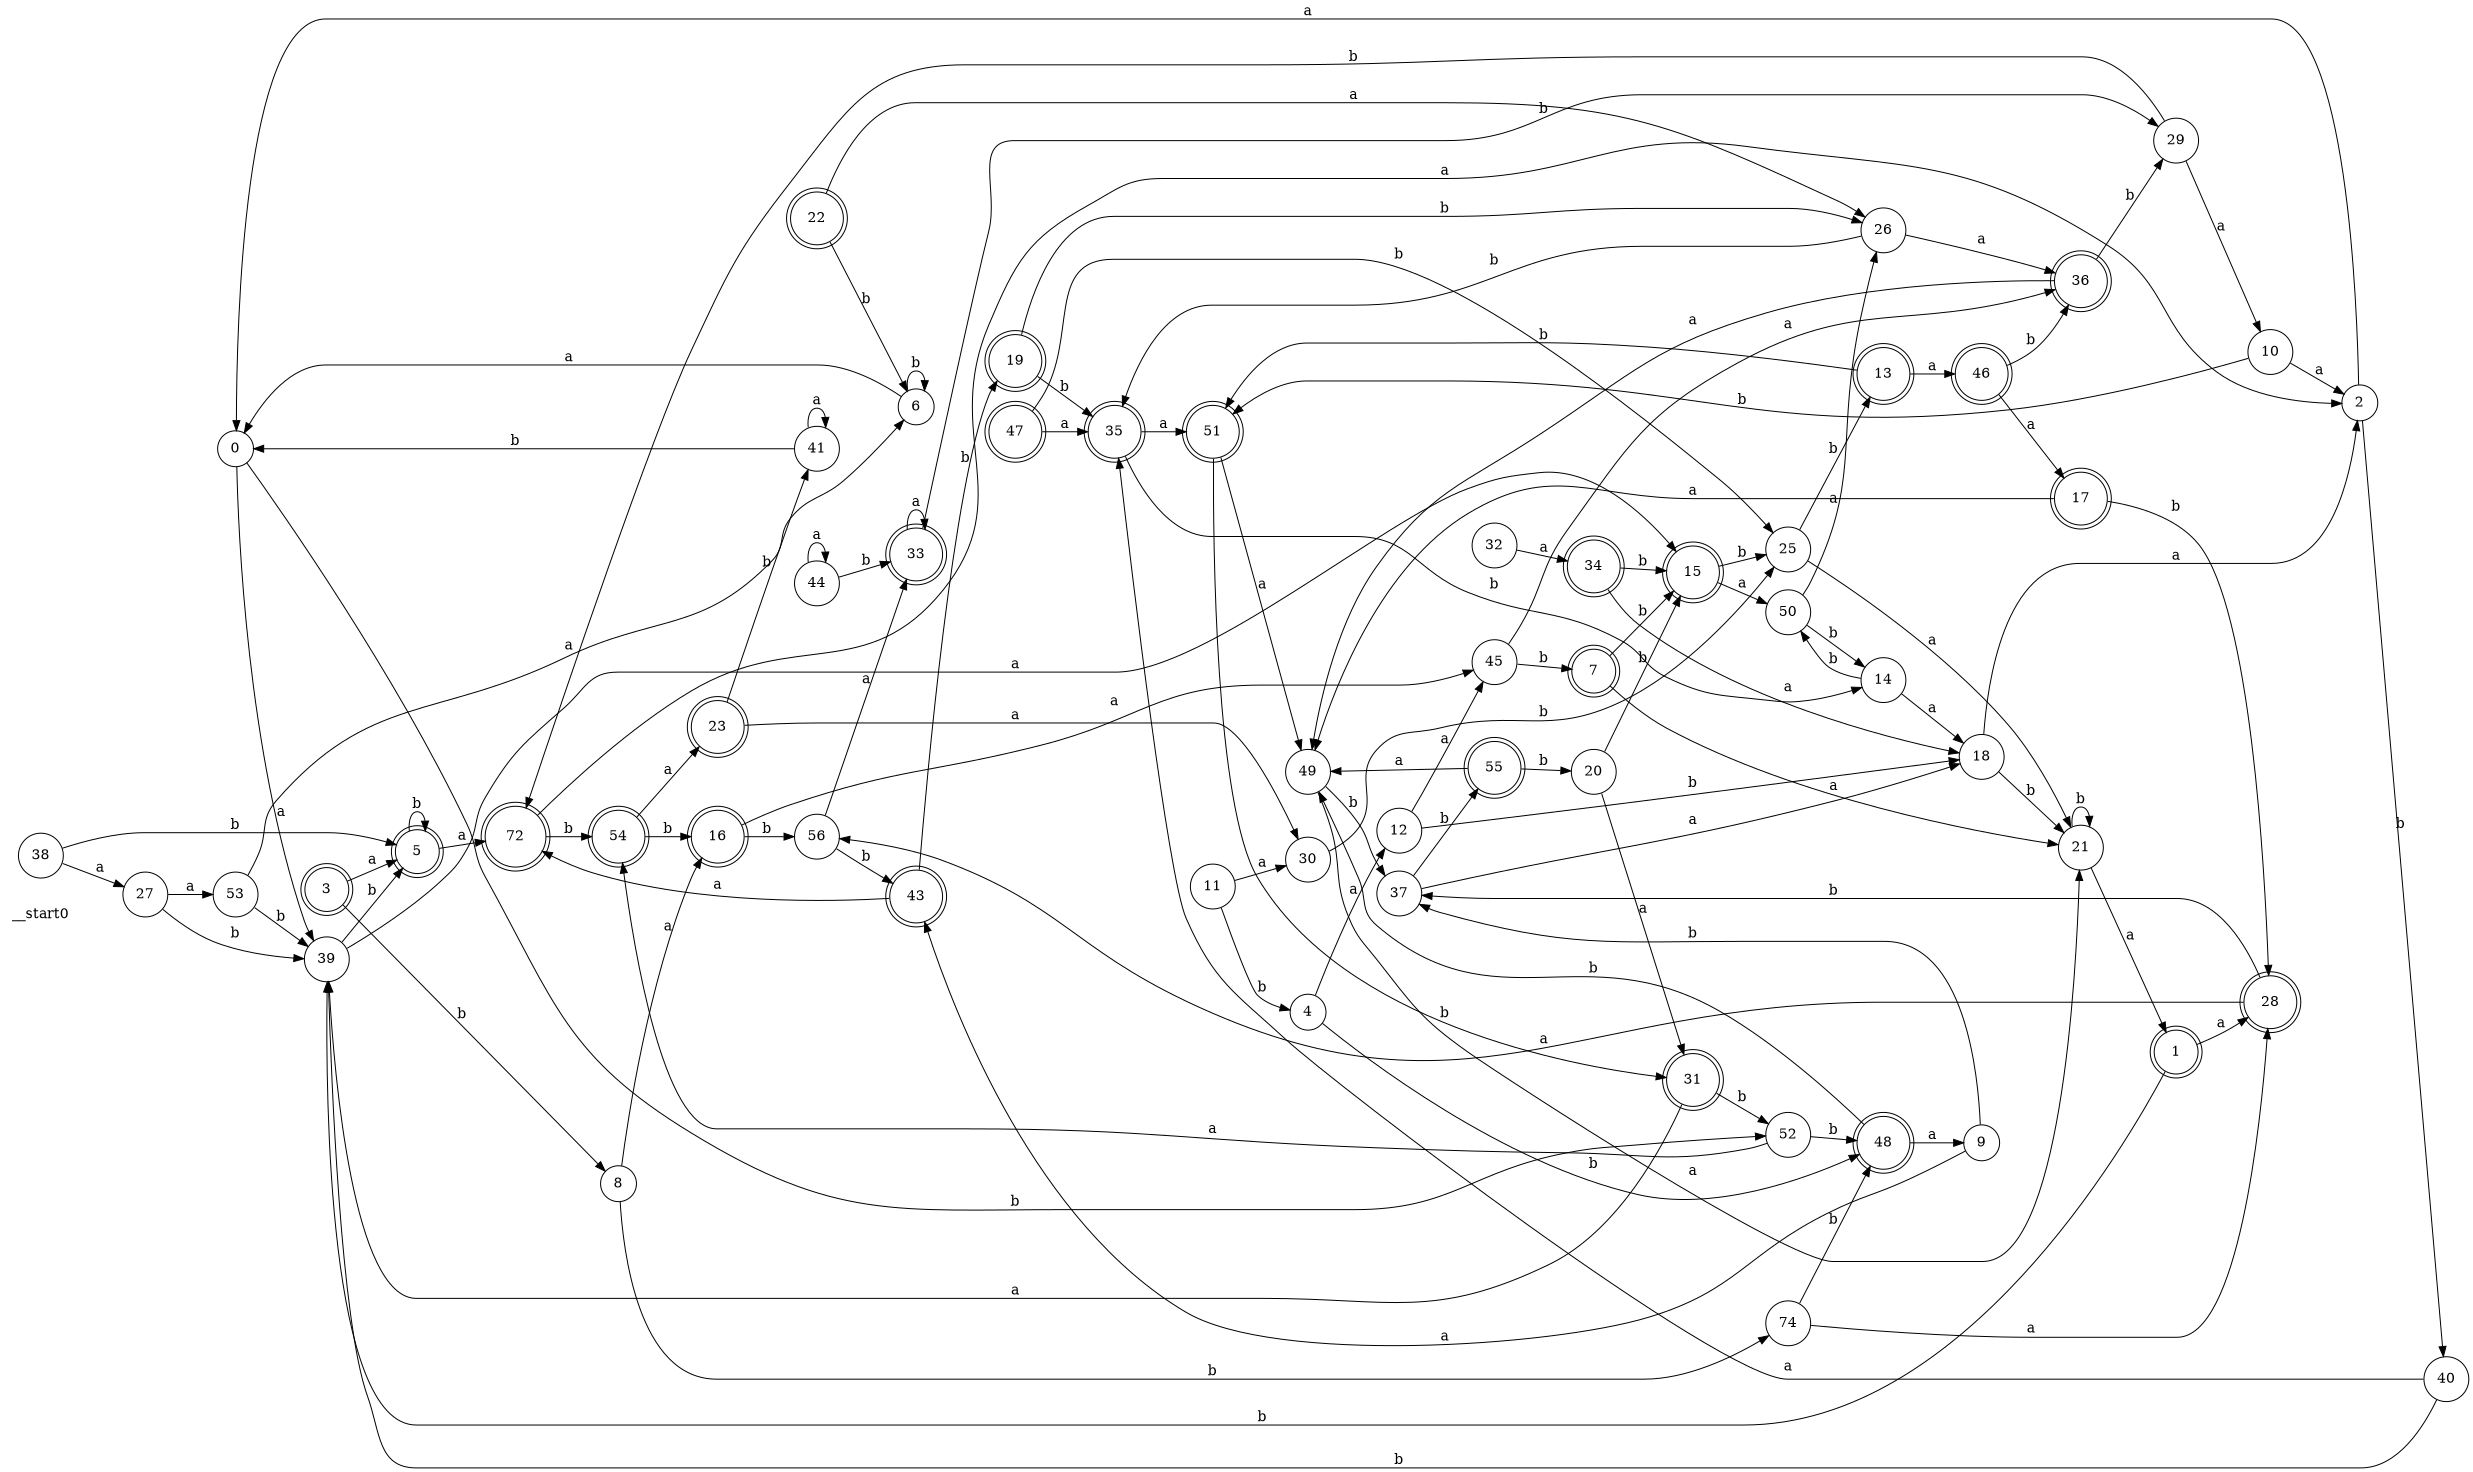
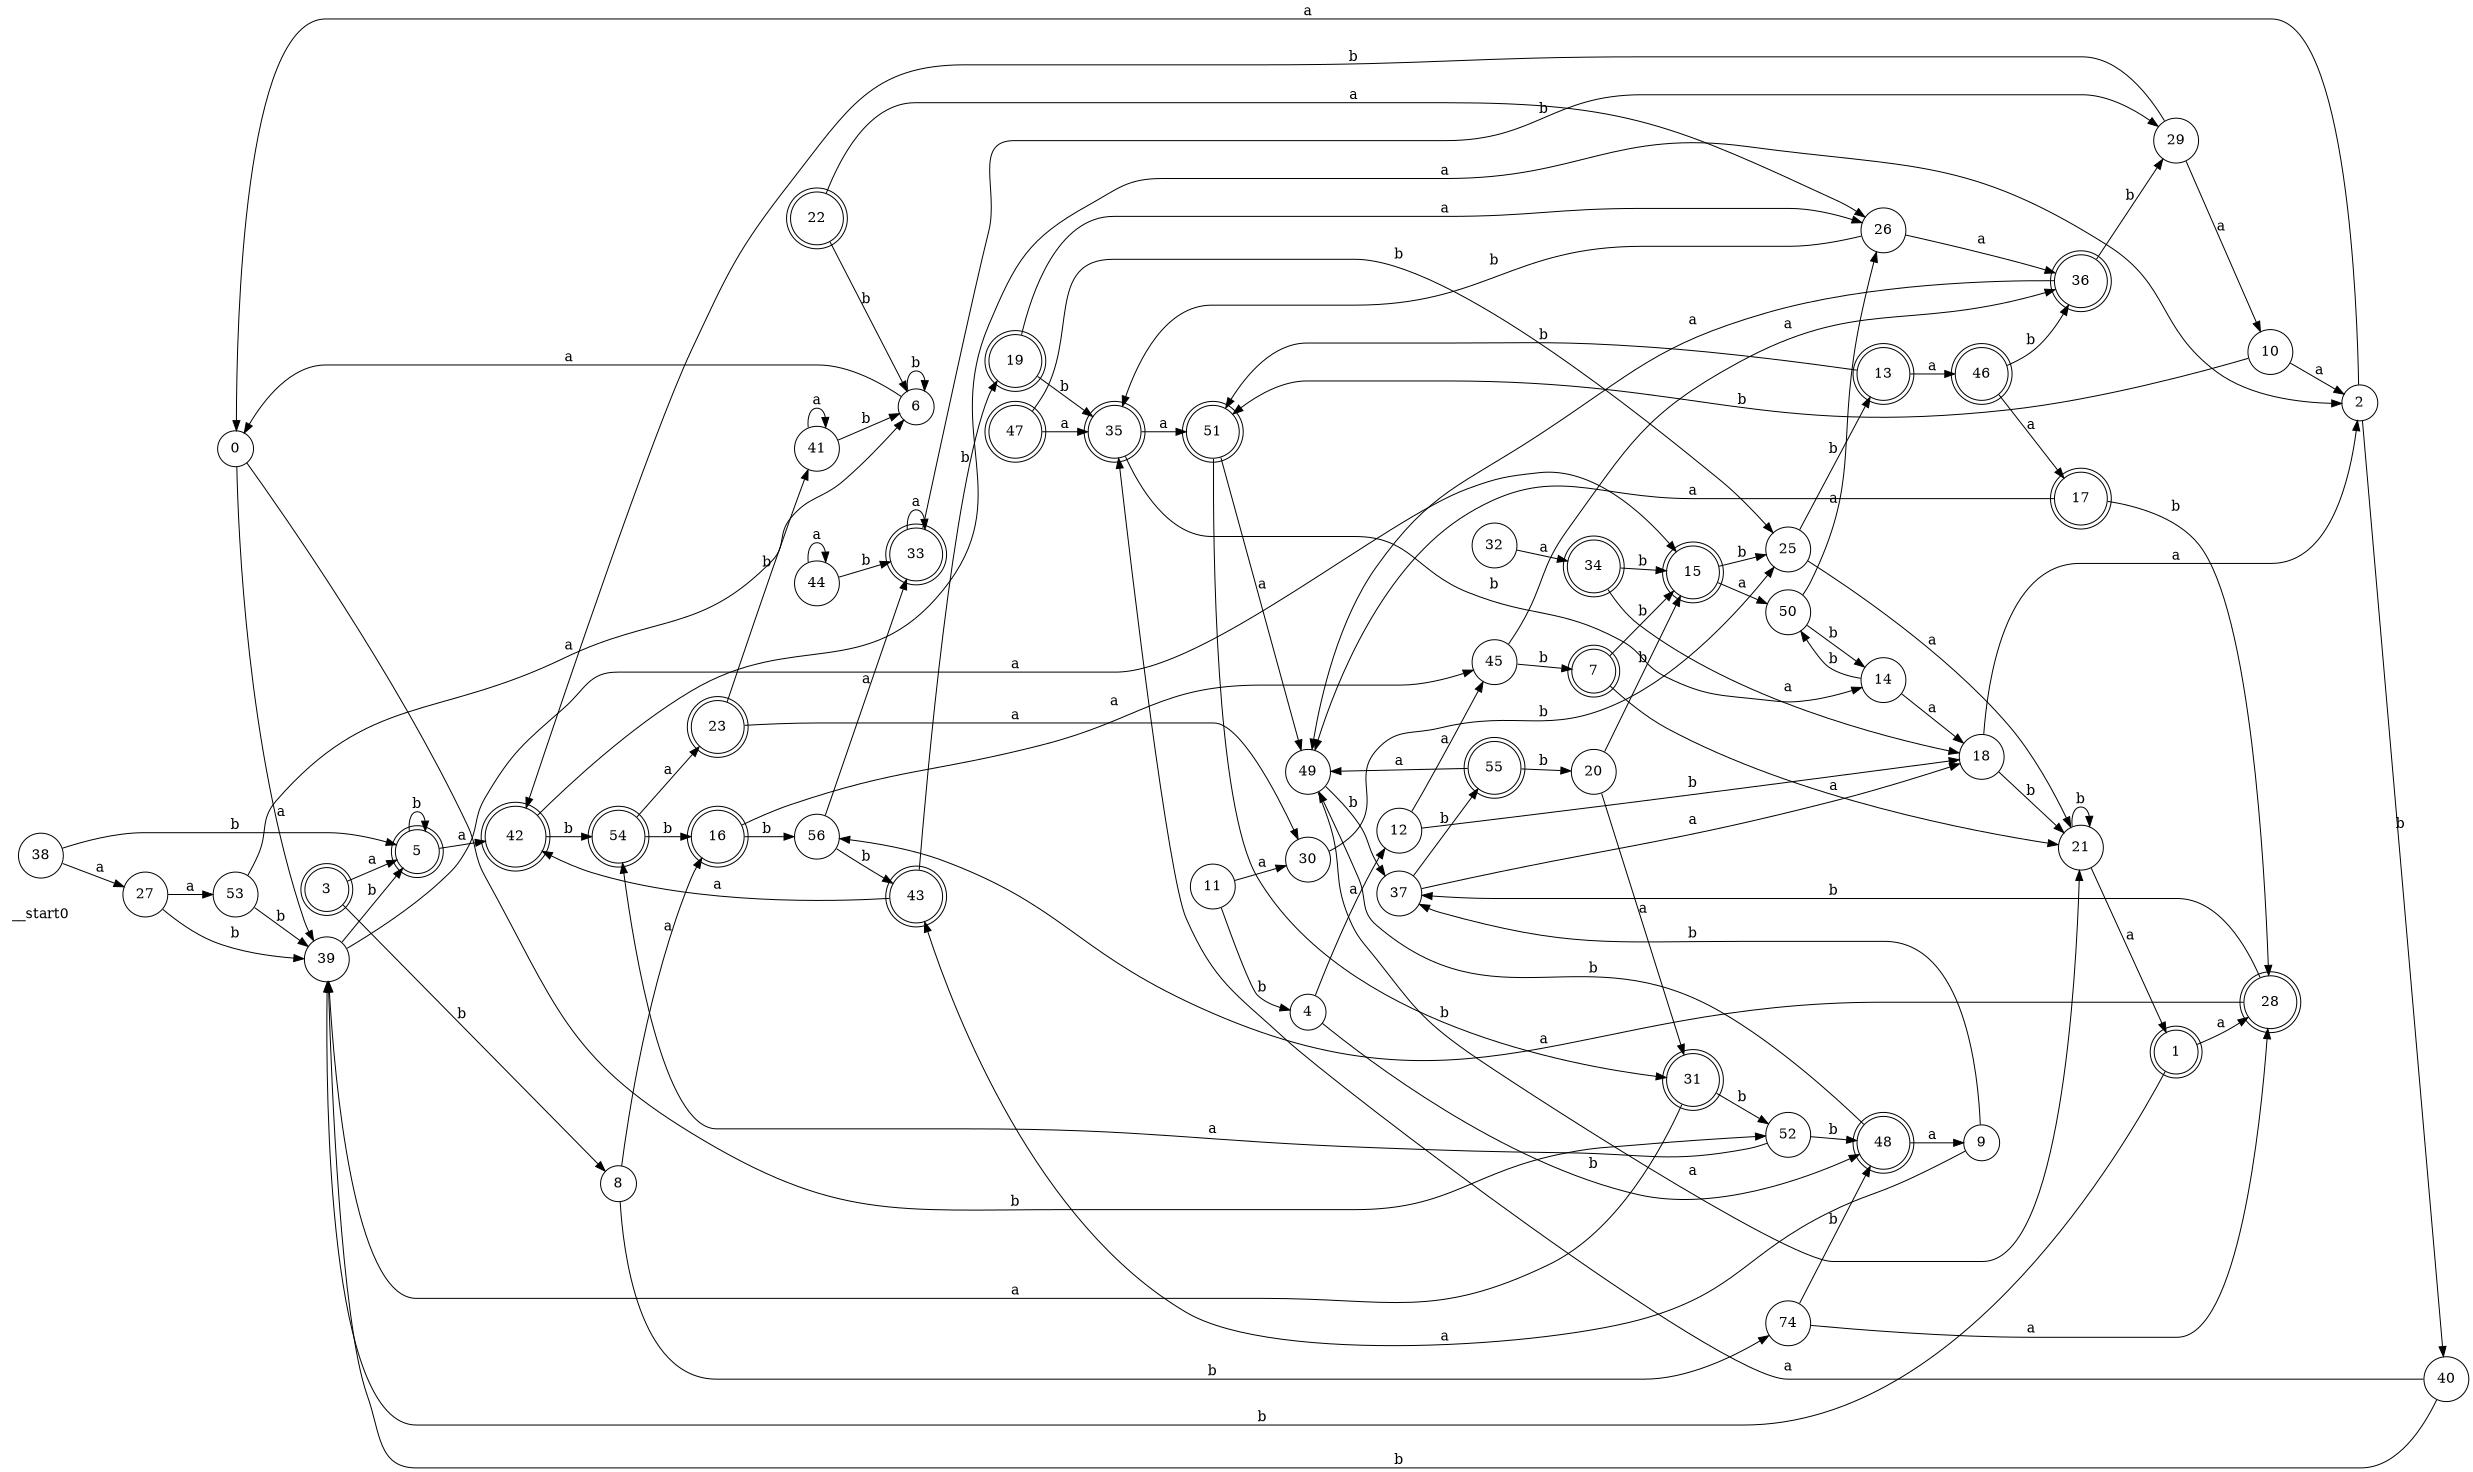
(1445, 209) -> (1445, 209)
(529, 449) -> (864, 429)
(516, 837) -> (516, 837)
